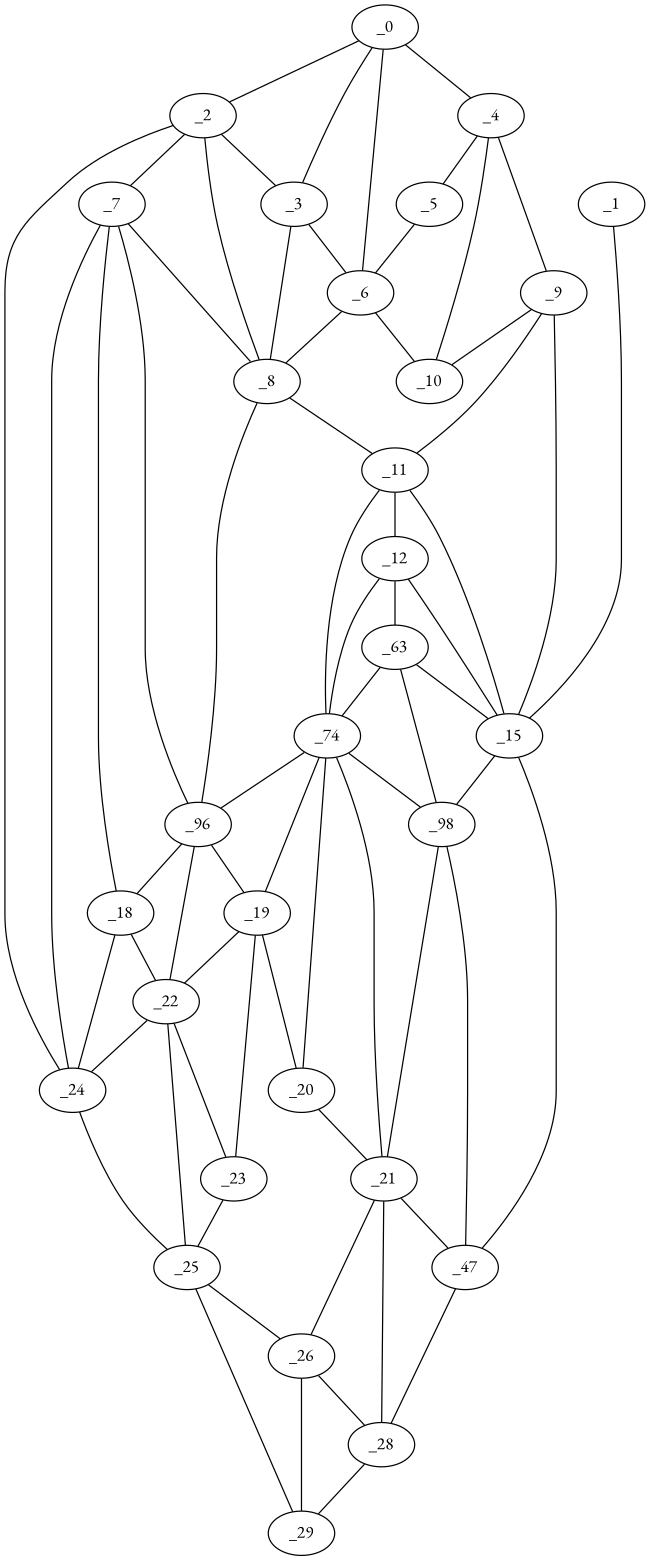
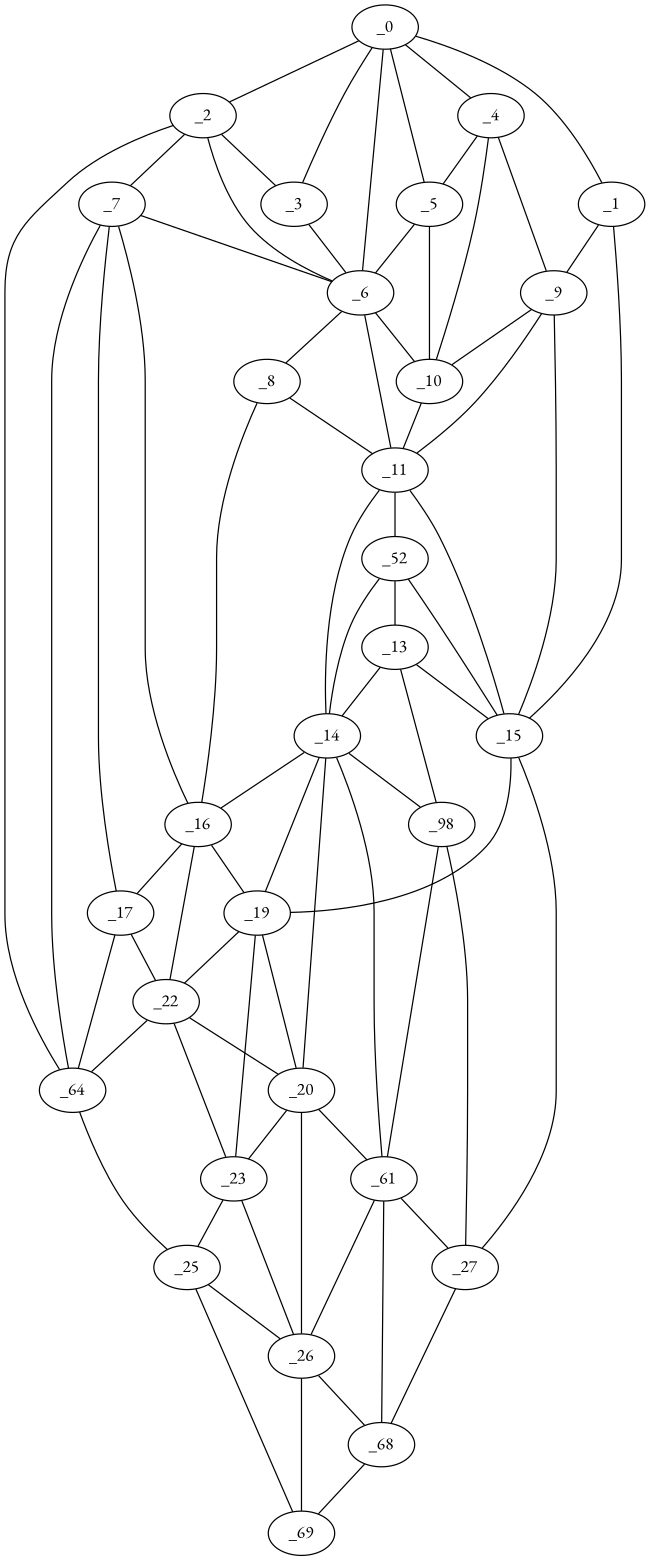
none -> (527, 87)
none -> (407, 116)
none -> (583, 249)
(224, 251) -> (250, 227)
(189, 293) -> (236, 249)
(281, 293) -> none
none -> (429, 293)
none -> (378, 381)
none -> (412, 426)
(395, 559) -> (395, 559)
(395, 647) -> (395, 647)
(327, 736) -> (327, 736)
(476, 780) -> (445, 877)
(198, 824) -> (198, 824)
(121, 913) -> (121, 913)
(73, 1090) -> (73, 1090)
(177, 1135) -> (234, 1046)
none -> (268, 1135)
(384, 1179) -> (384, 1179)
none -> (301, 1223)
none -> (268, 1267)
(465, 1267) -> (465, 1267)
(381, 1445) -> (381, 1445)
(301, 1533) -> (301, 1533)
